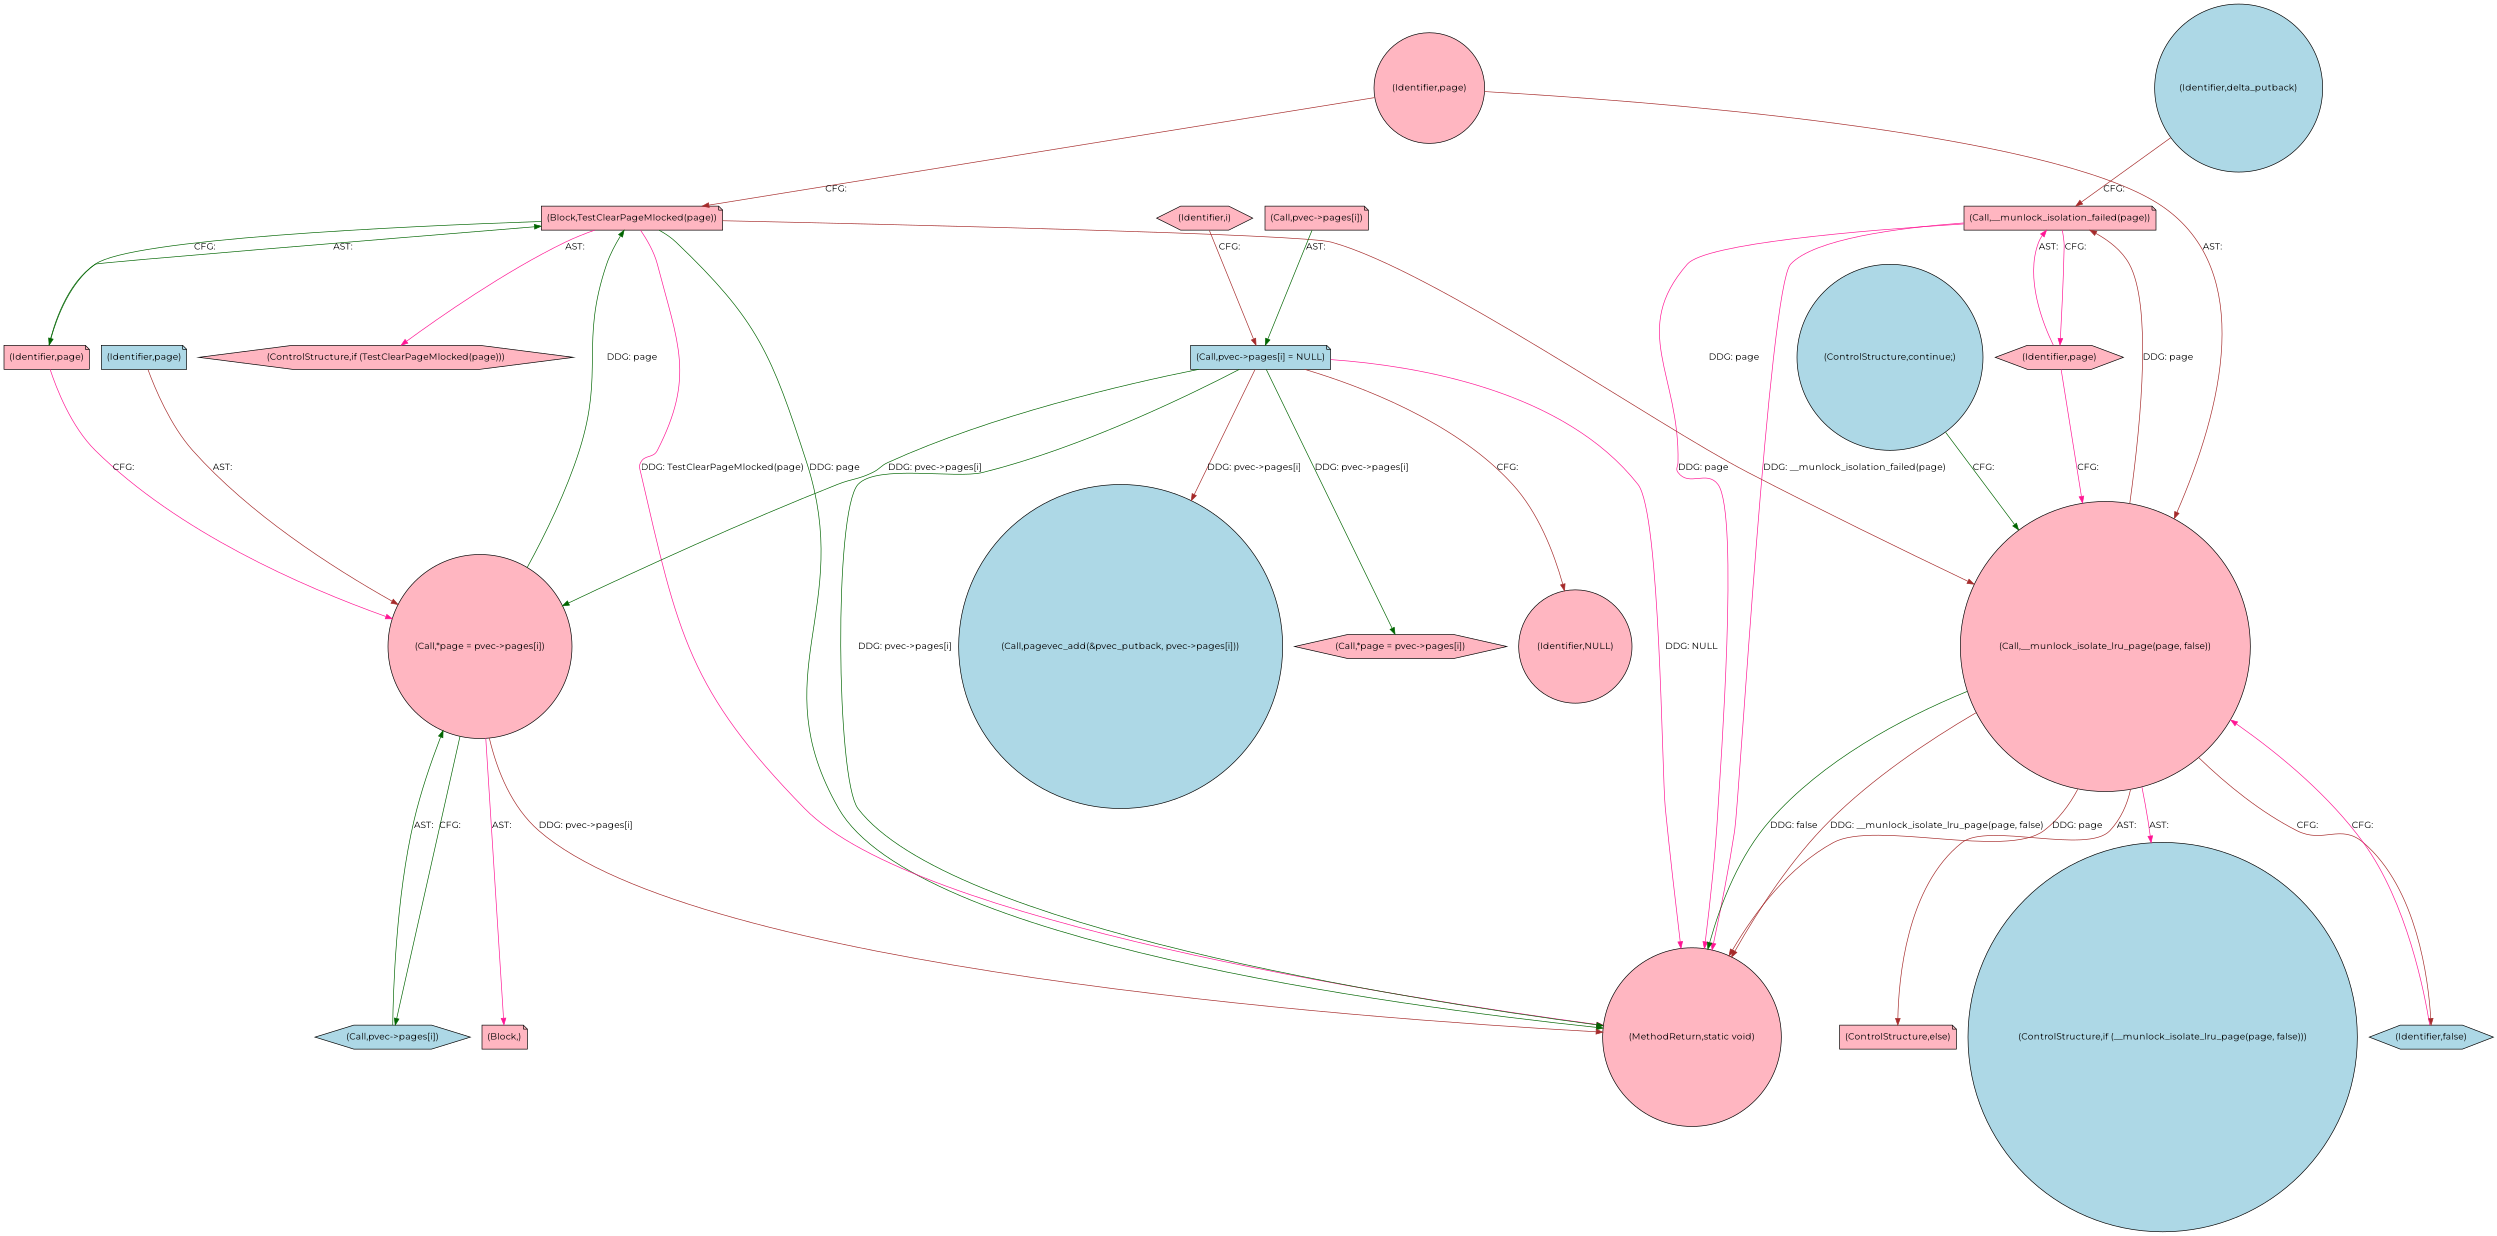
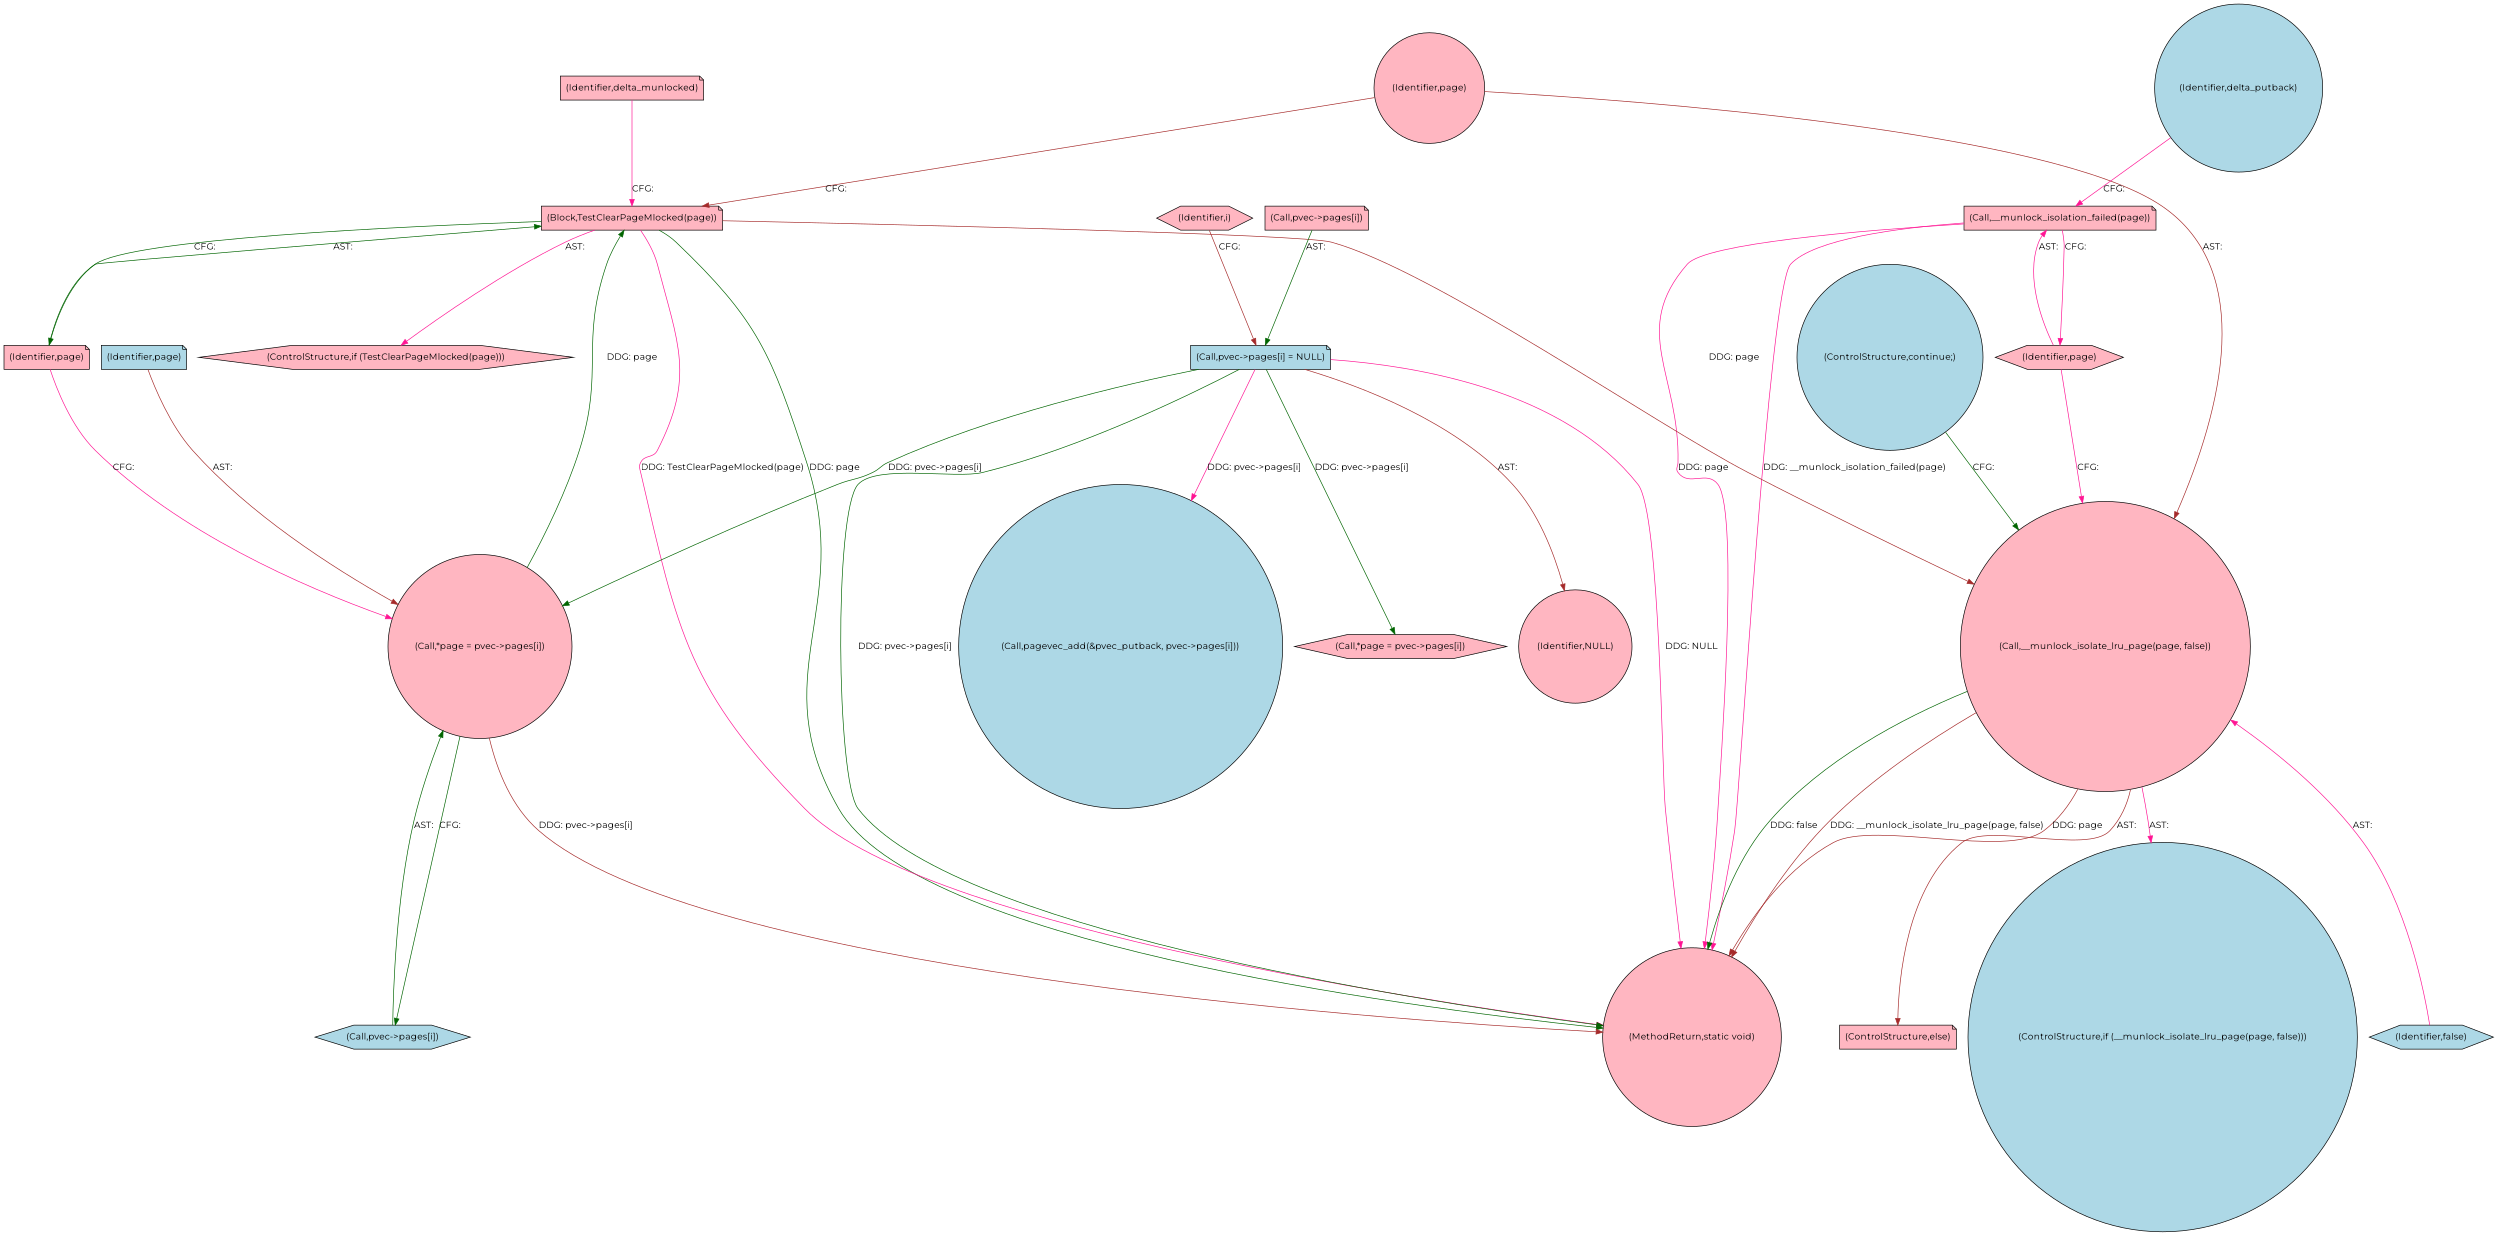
none -> (632, 88)
(2126, 170) -> (2126, 170)
(2142, 360) -> none
(1225, 432) -> (1225, 432)
(1509, 467) -> (1509, 467)
(2364, 826) -> (2364, 826)
(2347, 834) -> none
(505, 1037) -> none
